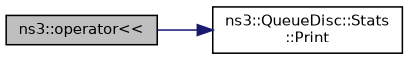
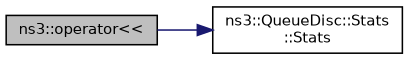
(308, 30) -> (308, 30)
